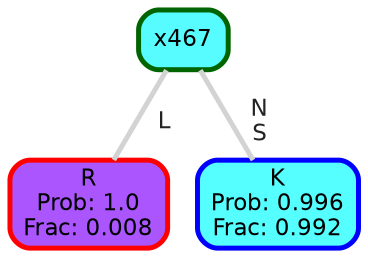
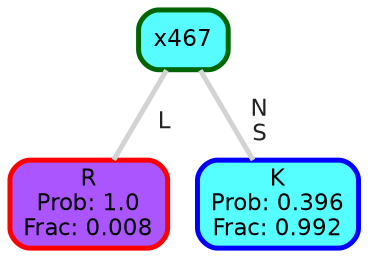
(278, 204) -> (278, 204)
